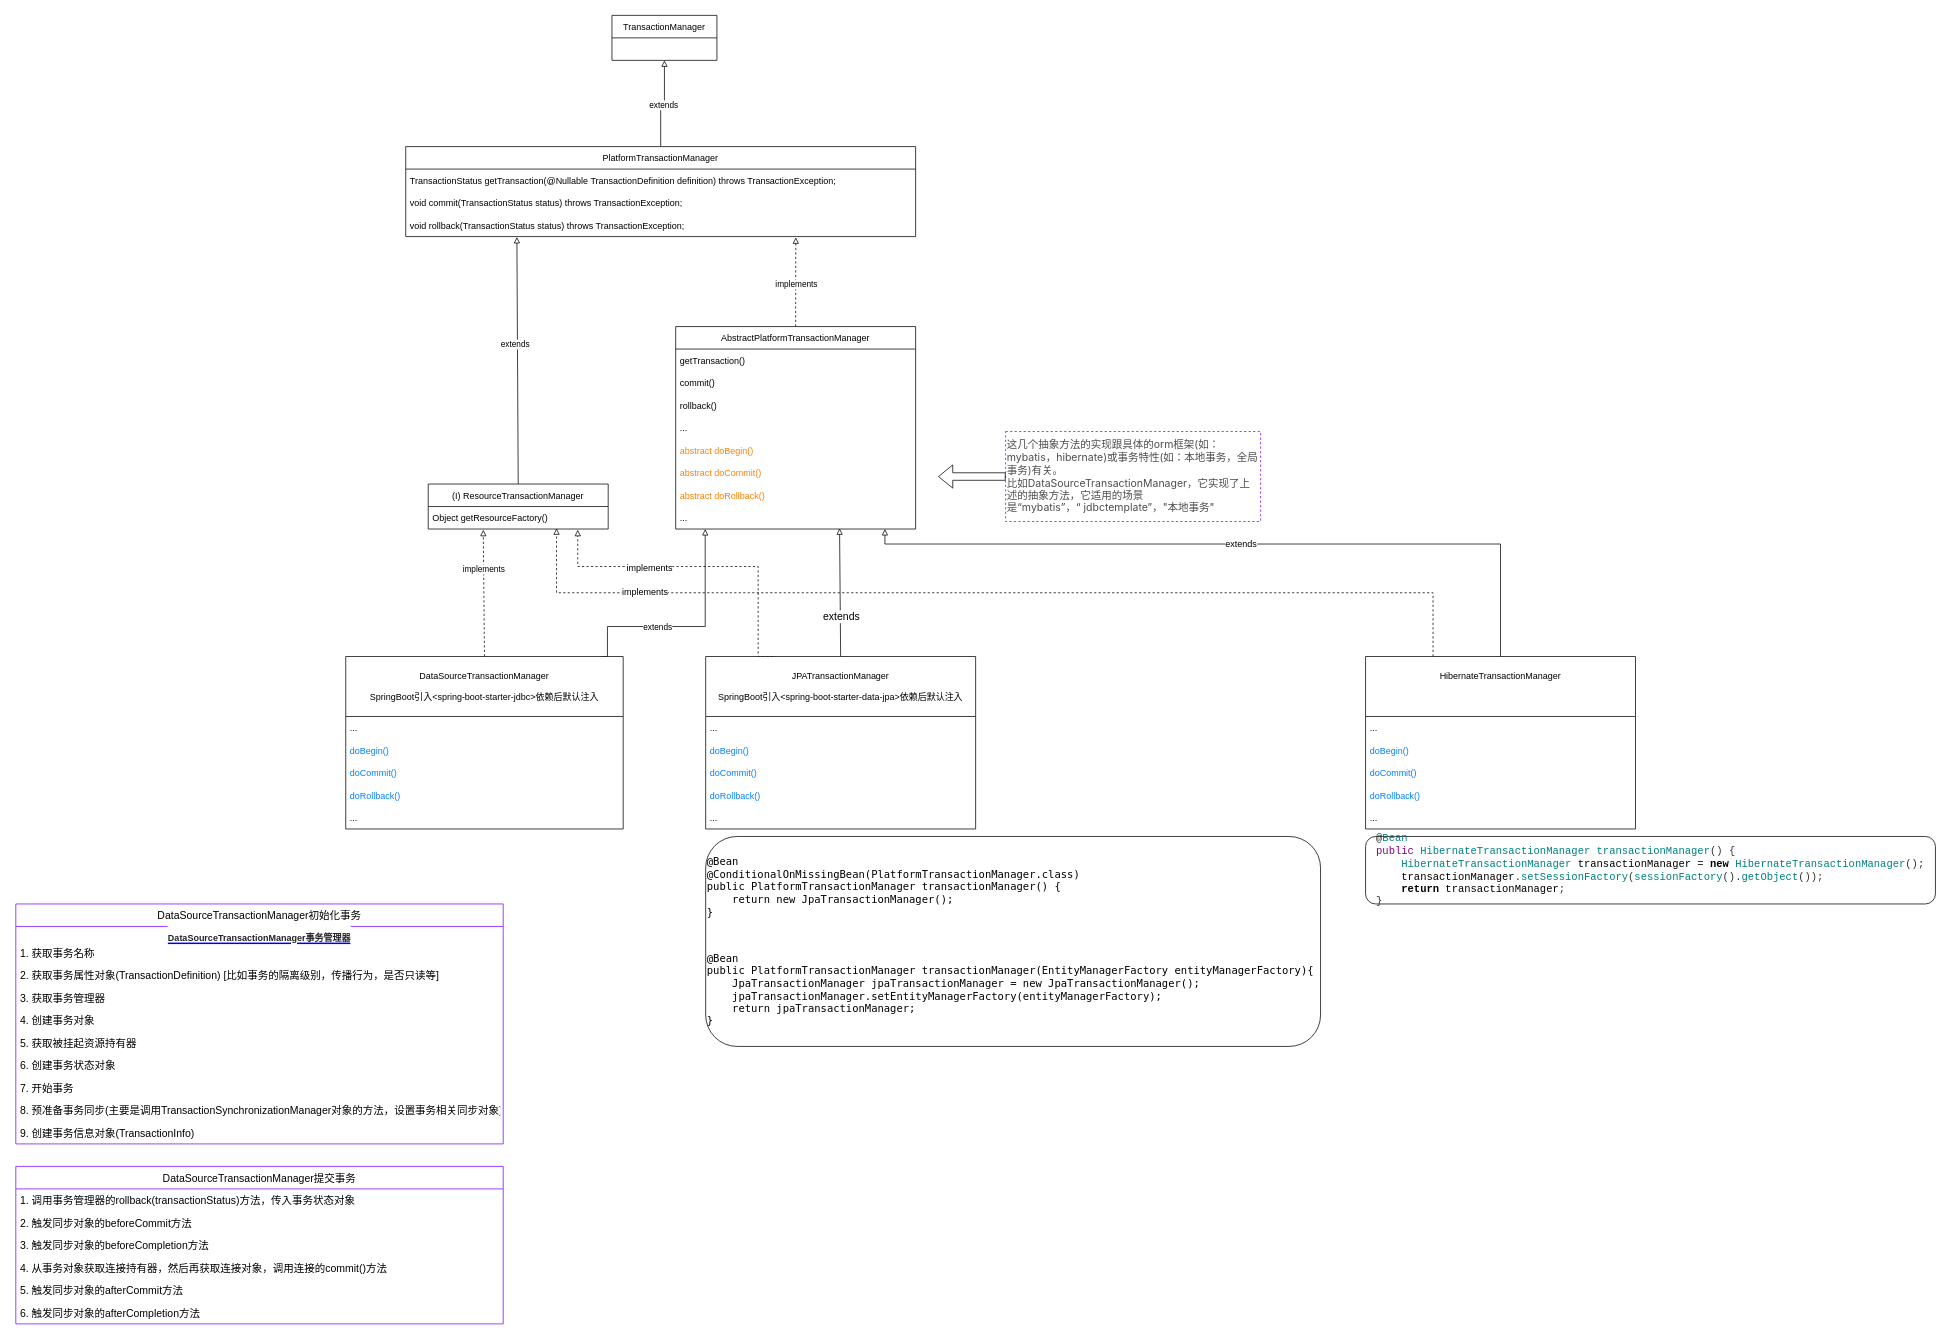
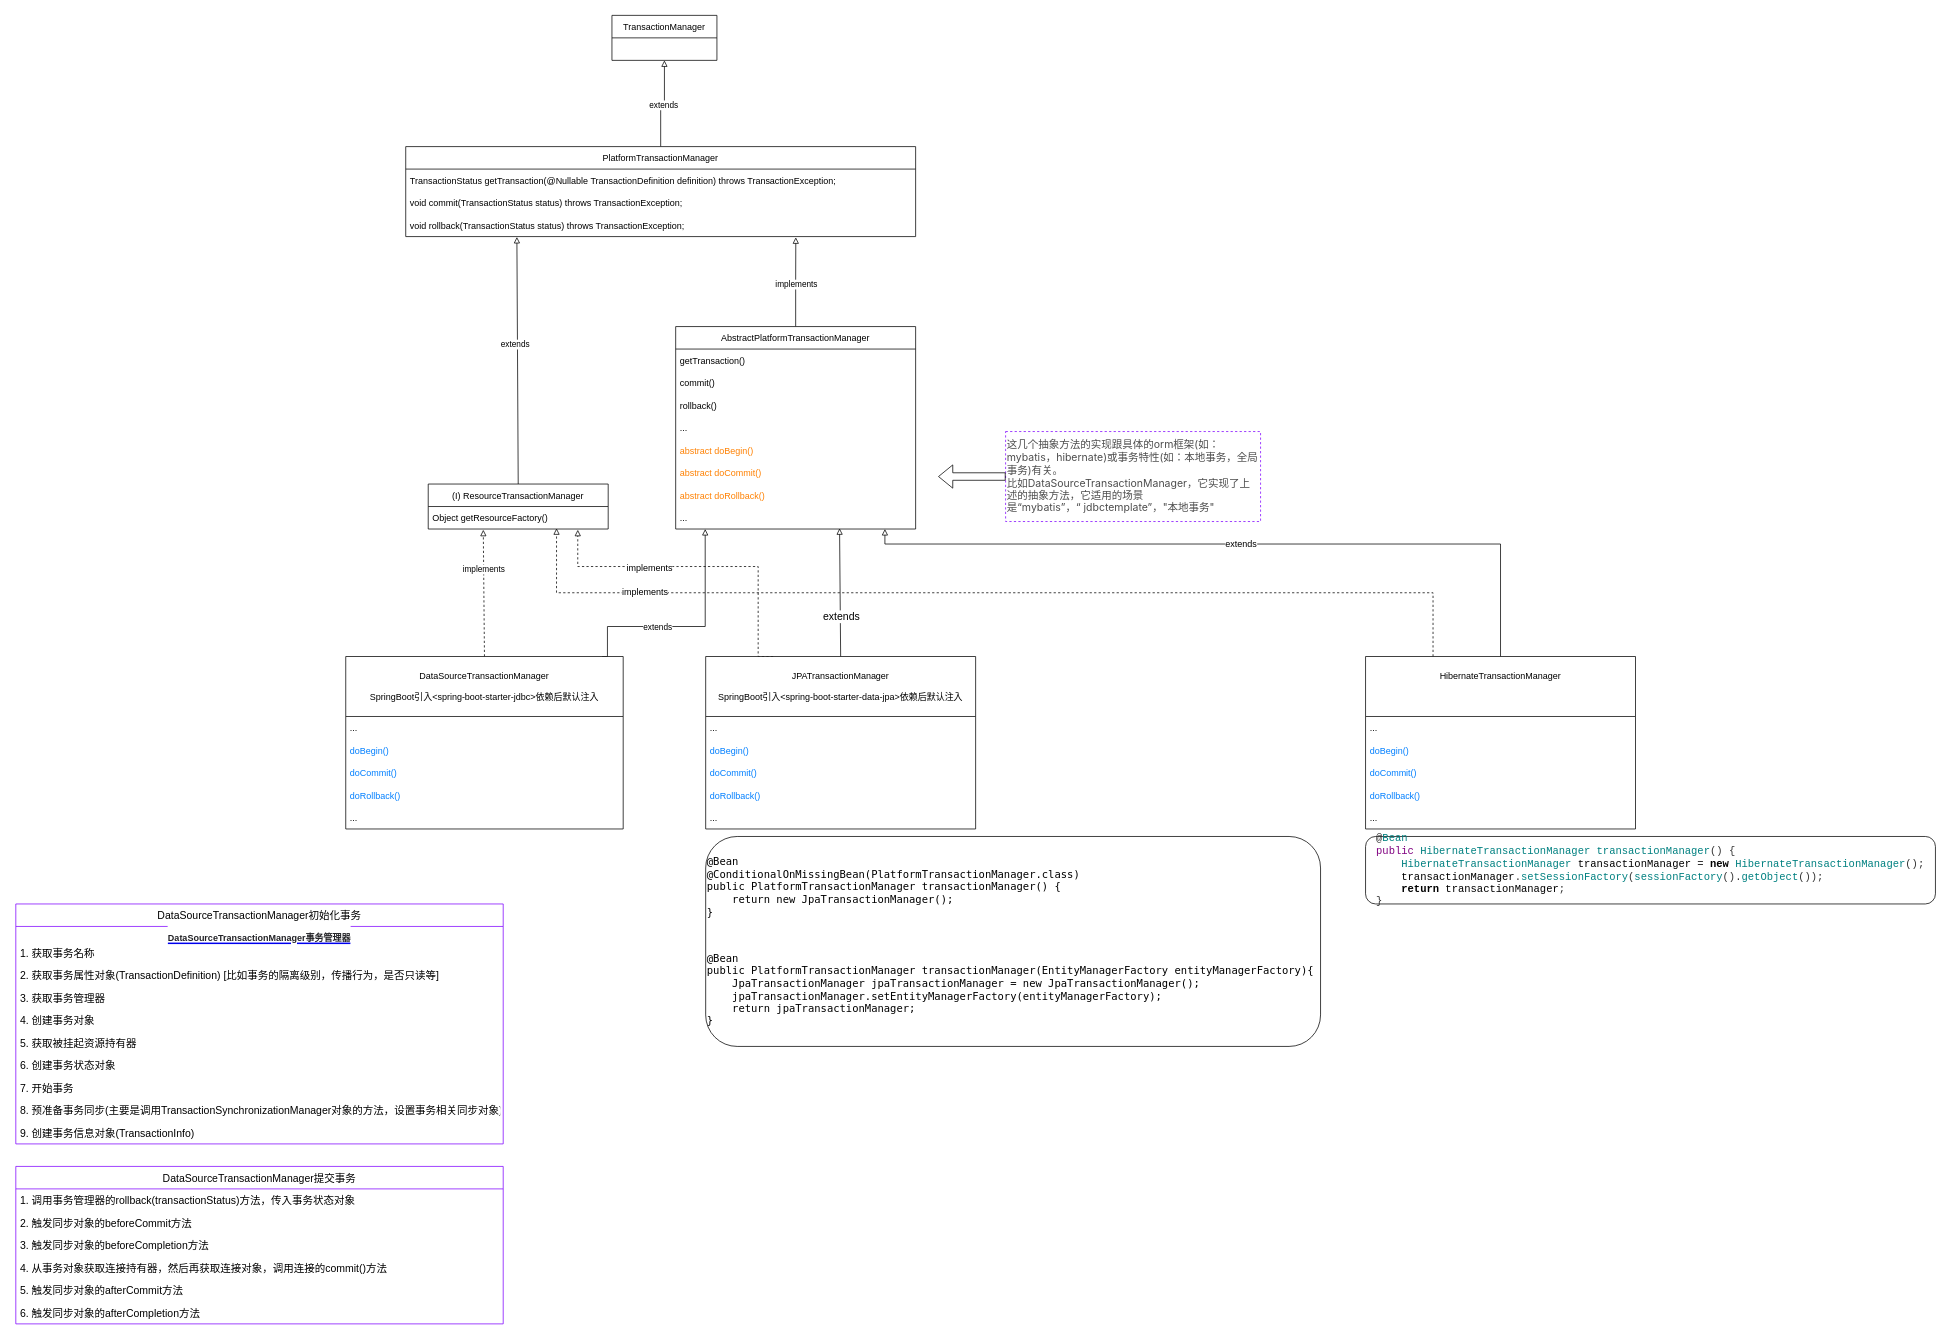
(795, 307) -> (795, 307)
